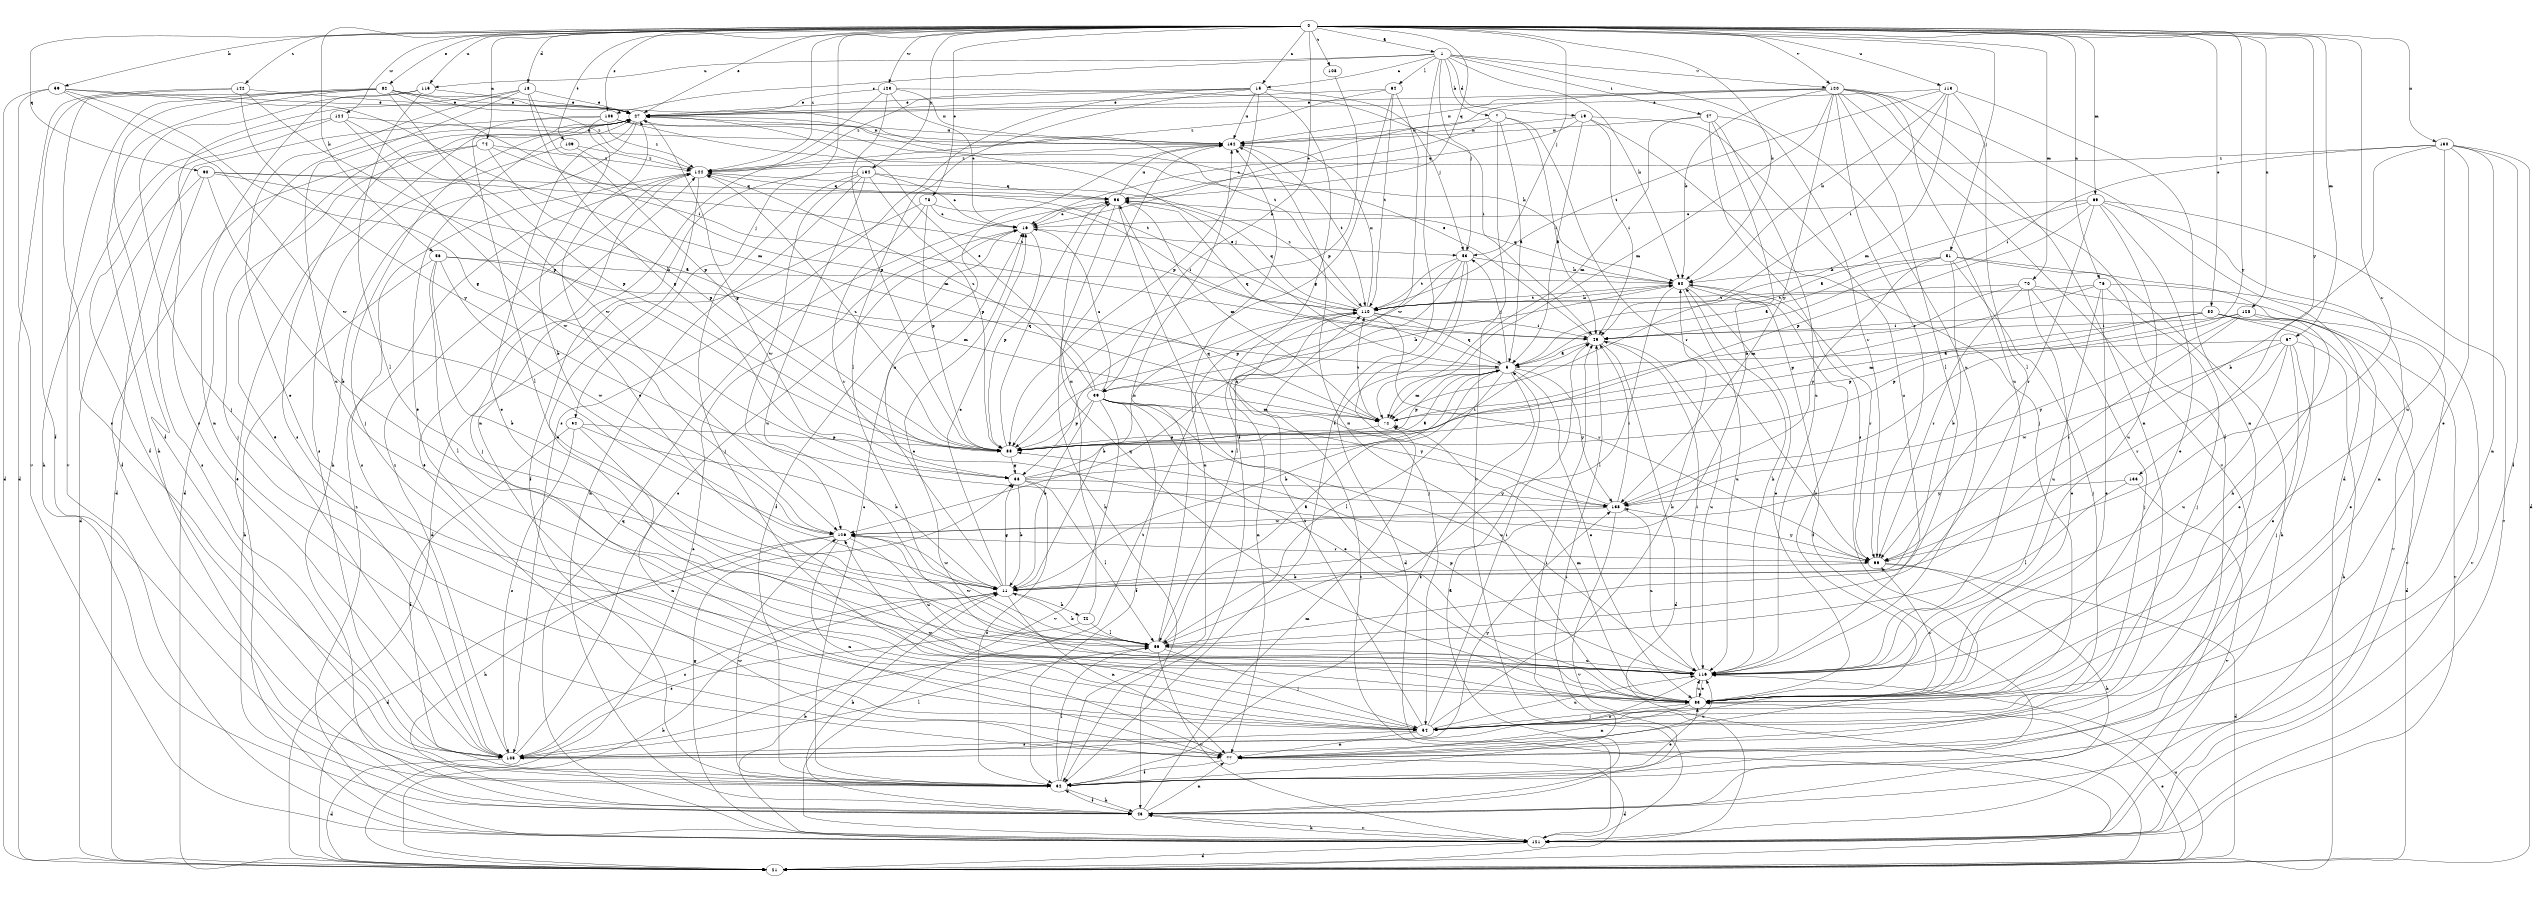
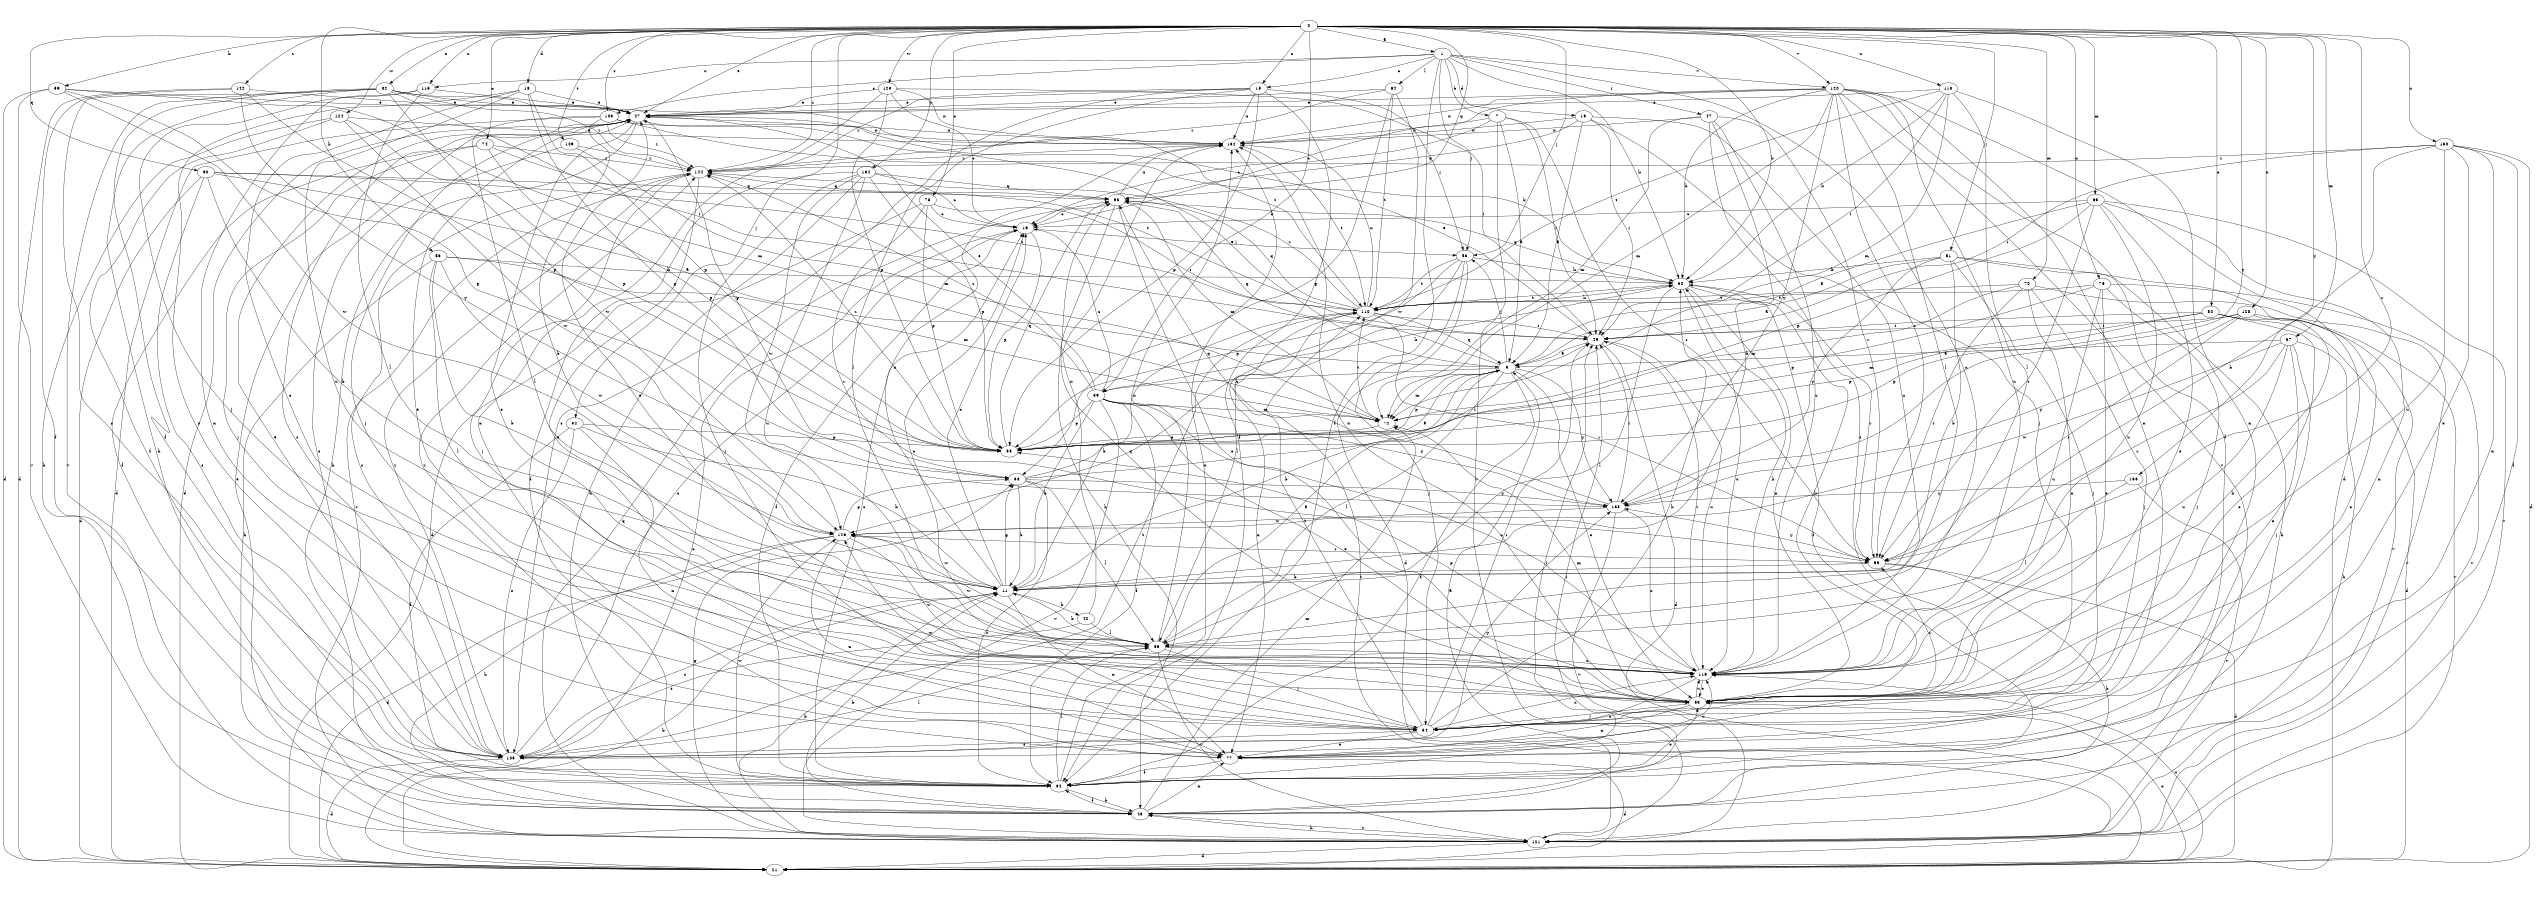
(1333, 71) -> none
(425, 465) -> (425, 465)
(1013, 465) -> (914, 486)
